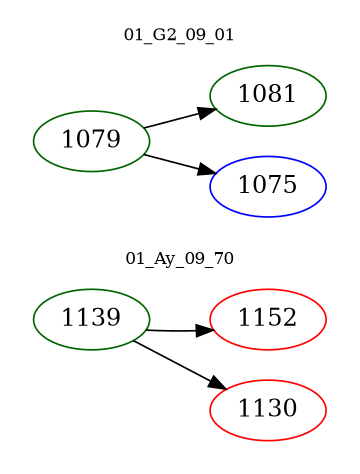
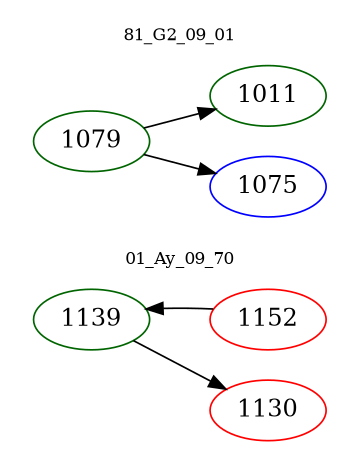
(180, 36) -> (180, 36)
(268, 96) -> (268, 96)
(171, 331) -> (188, 308)
